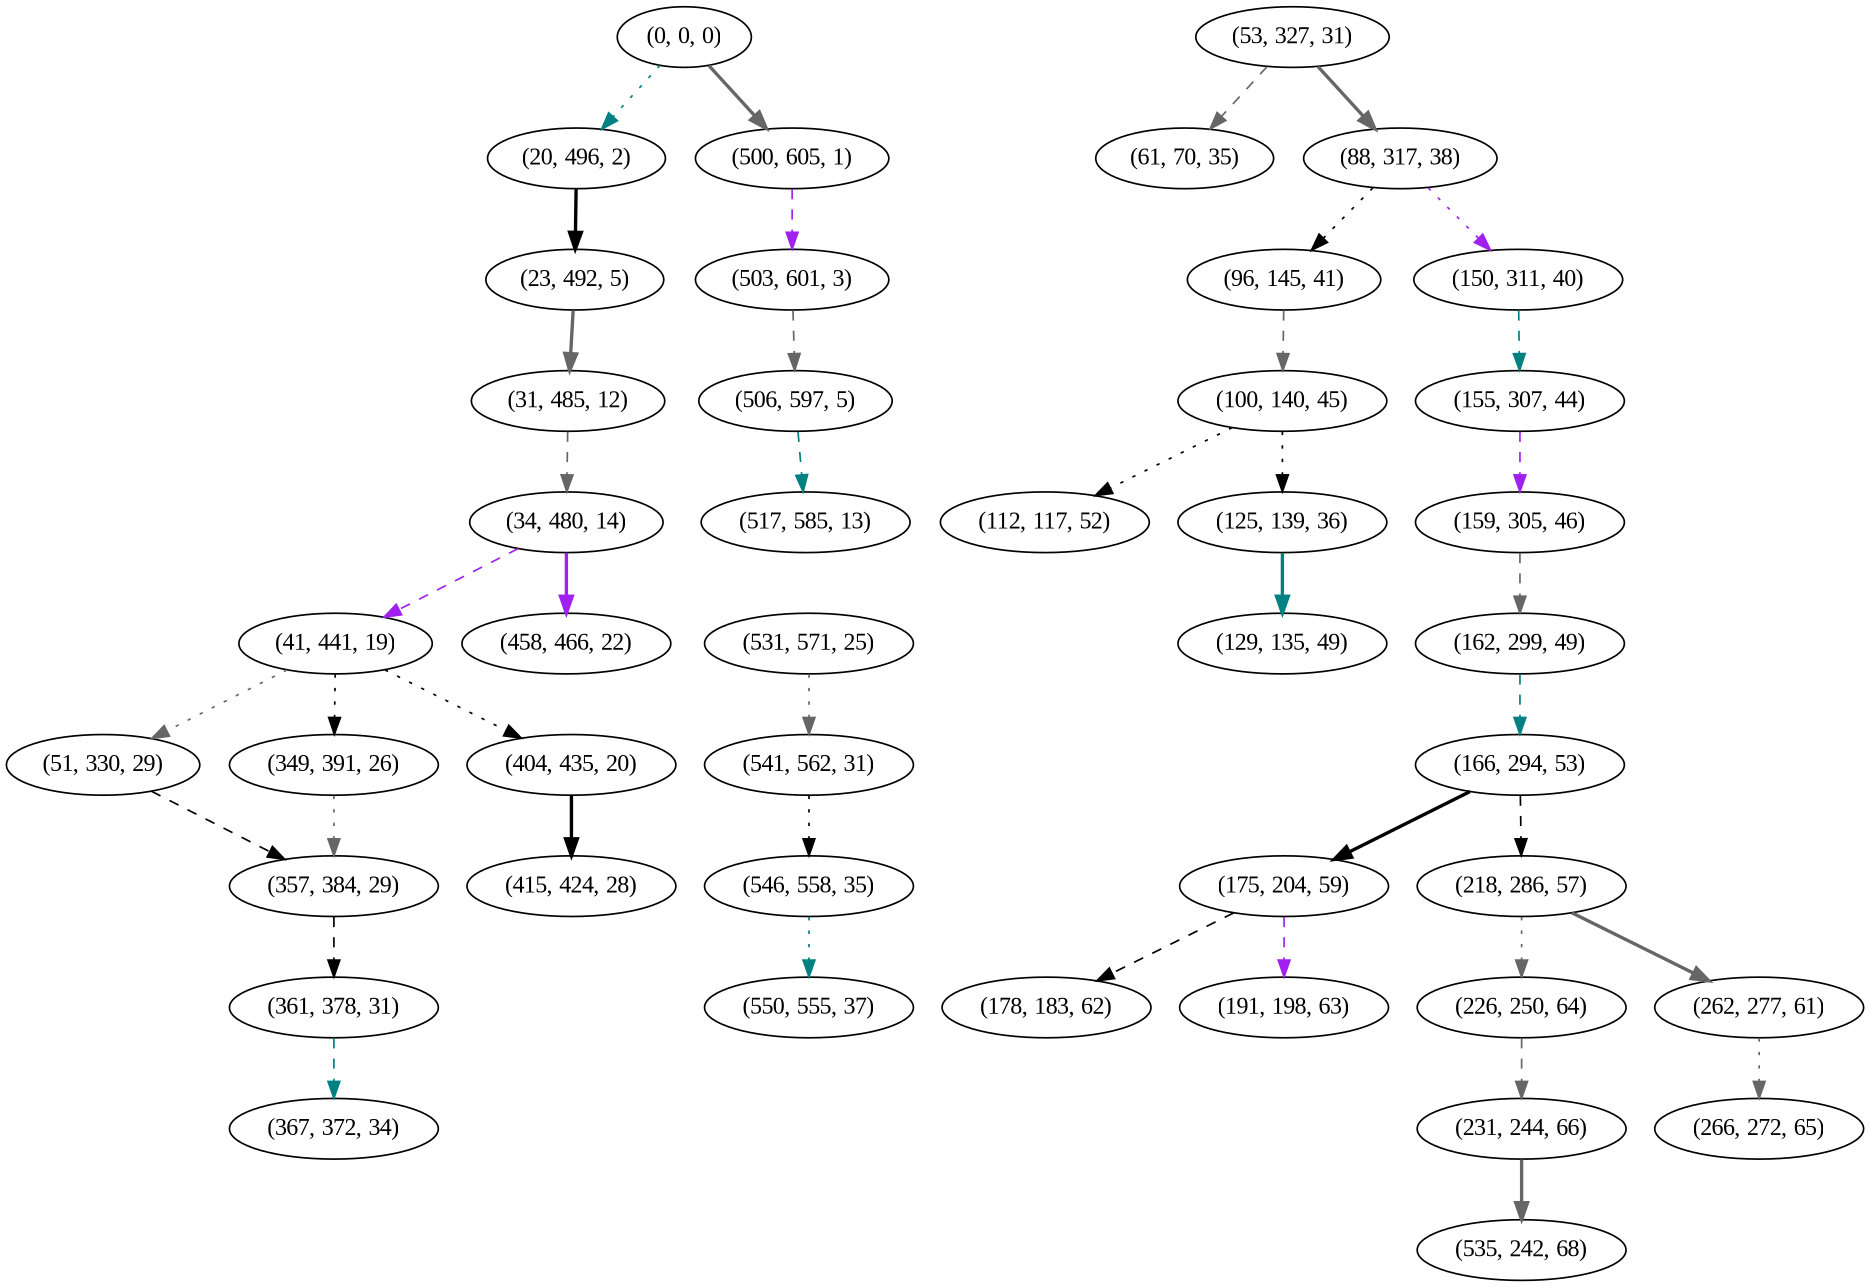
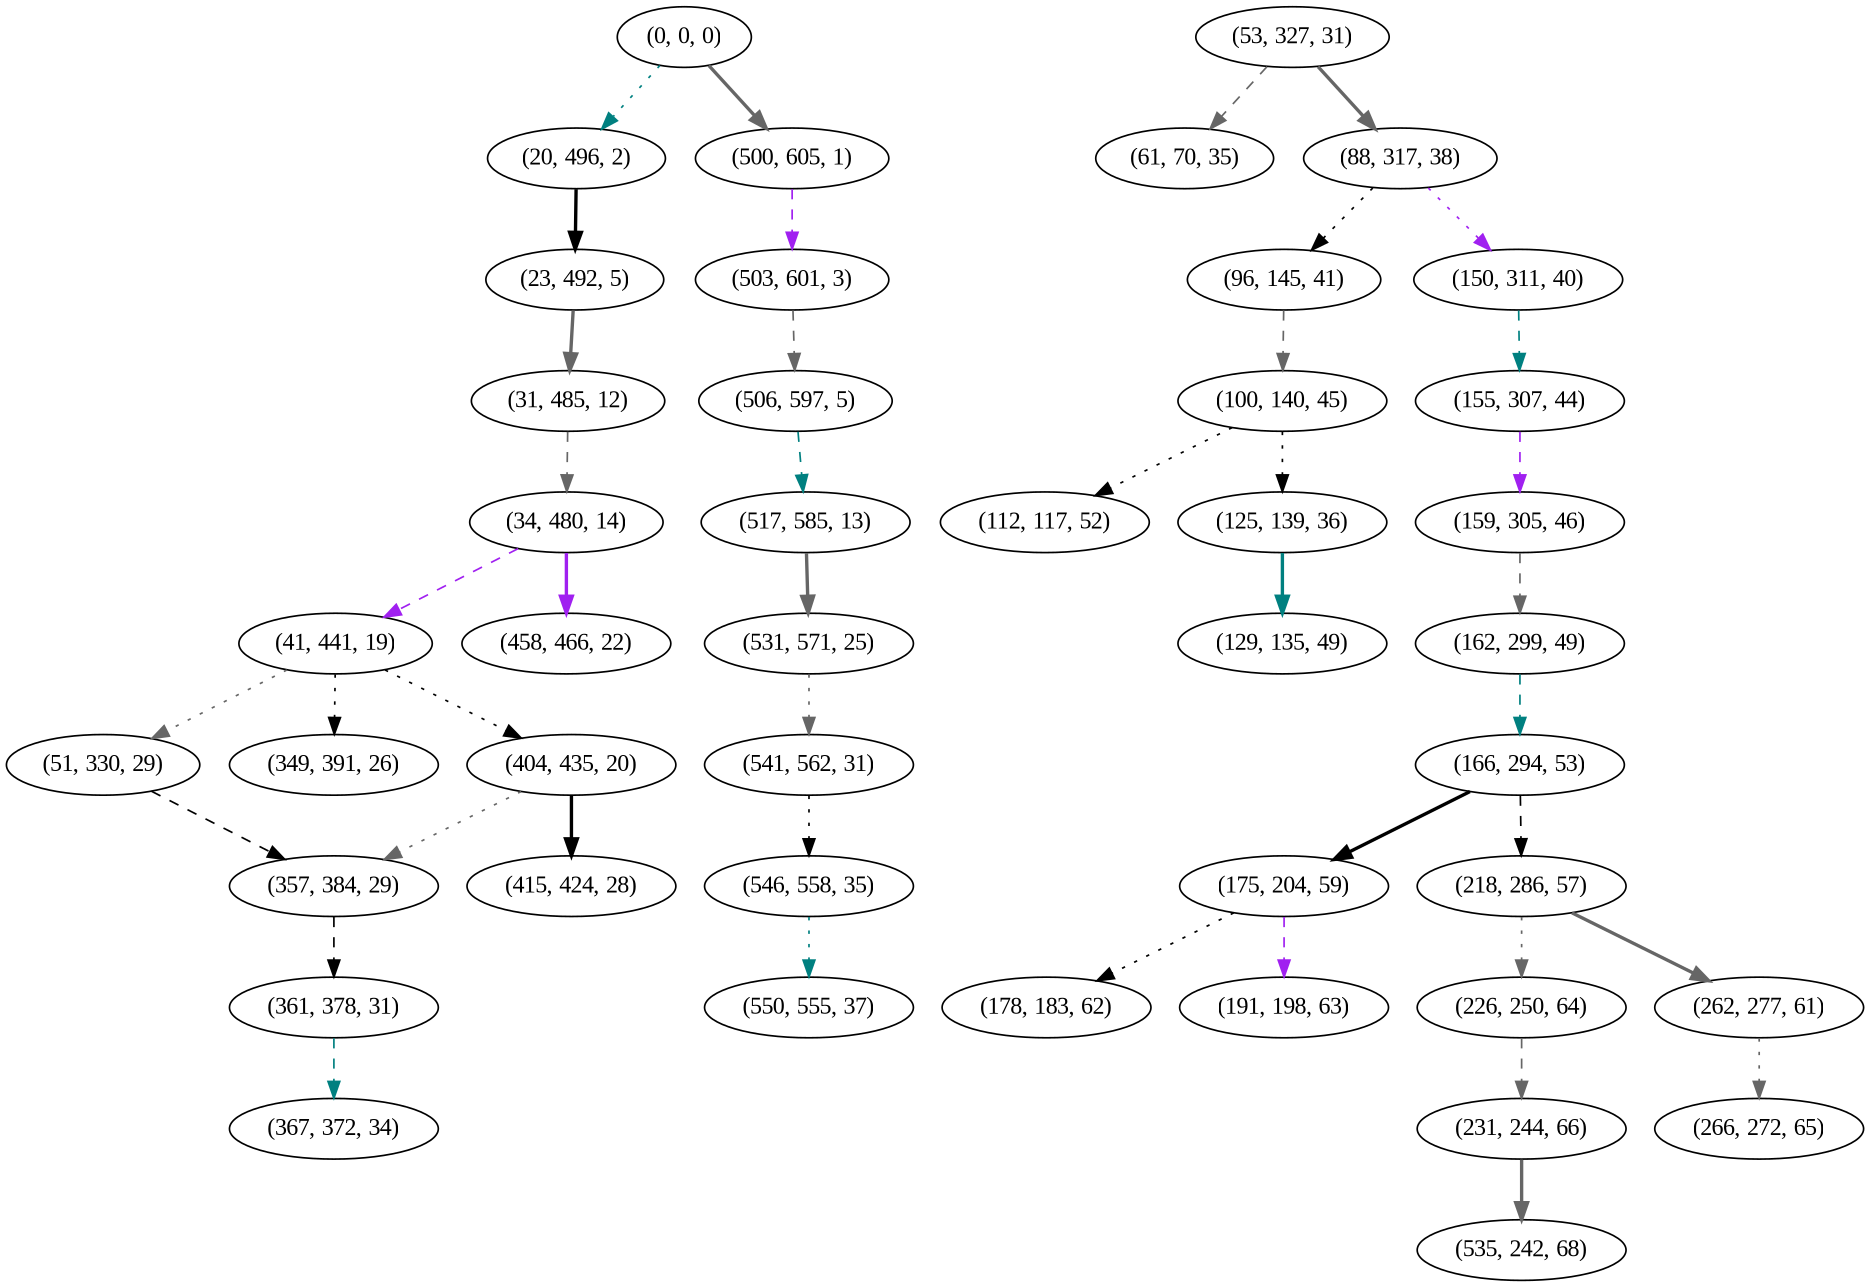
none -> (807, 575)
(334, 817) -> (460, 822)
(1173, 943) -> (1173, 943)
